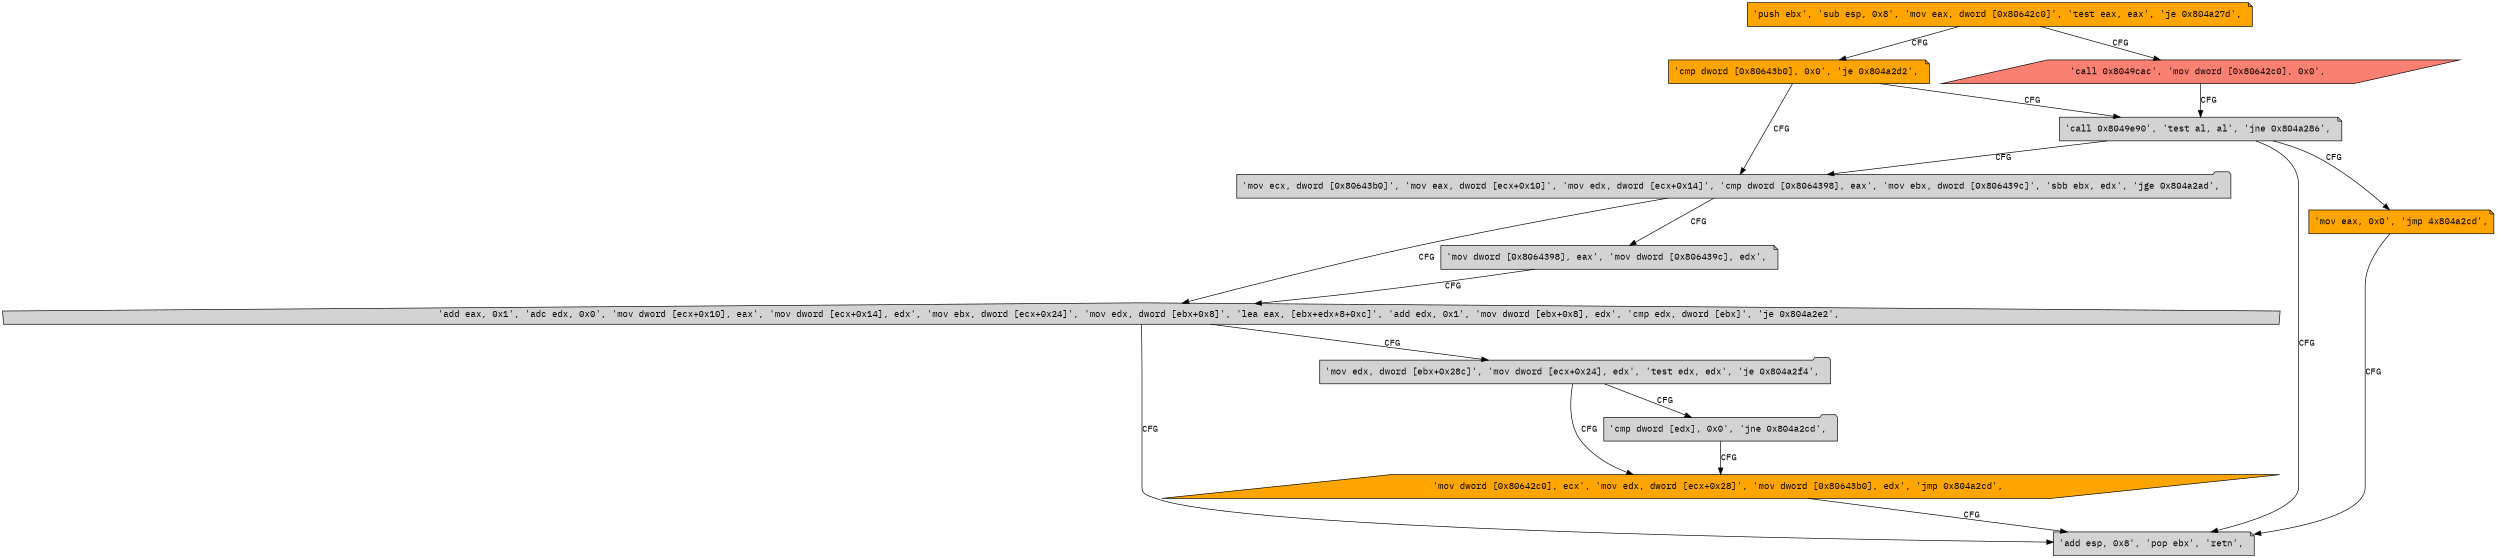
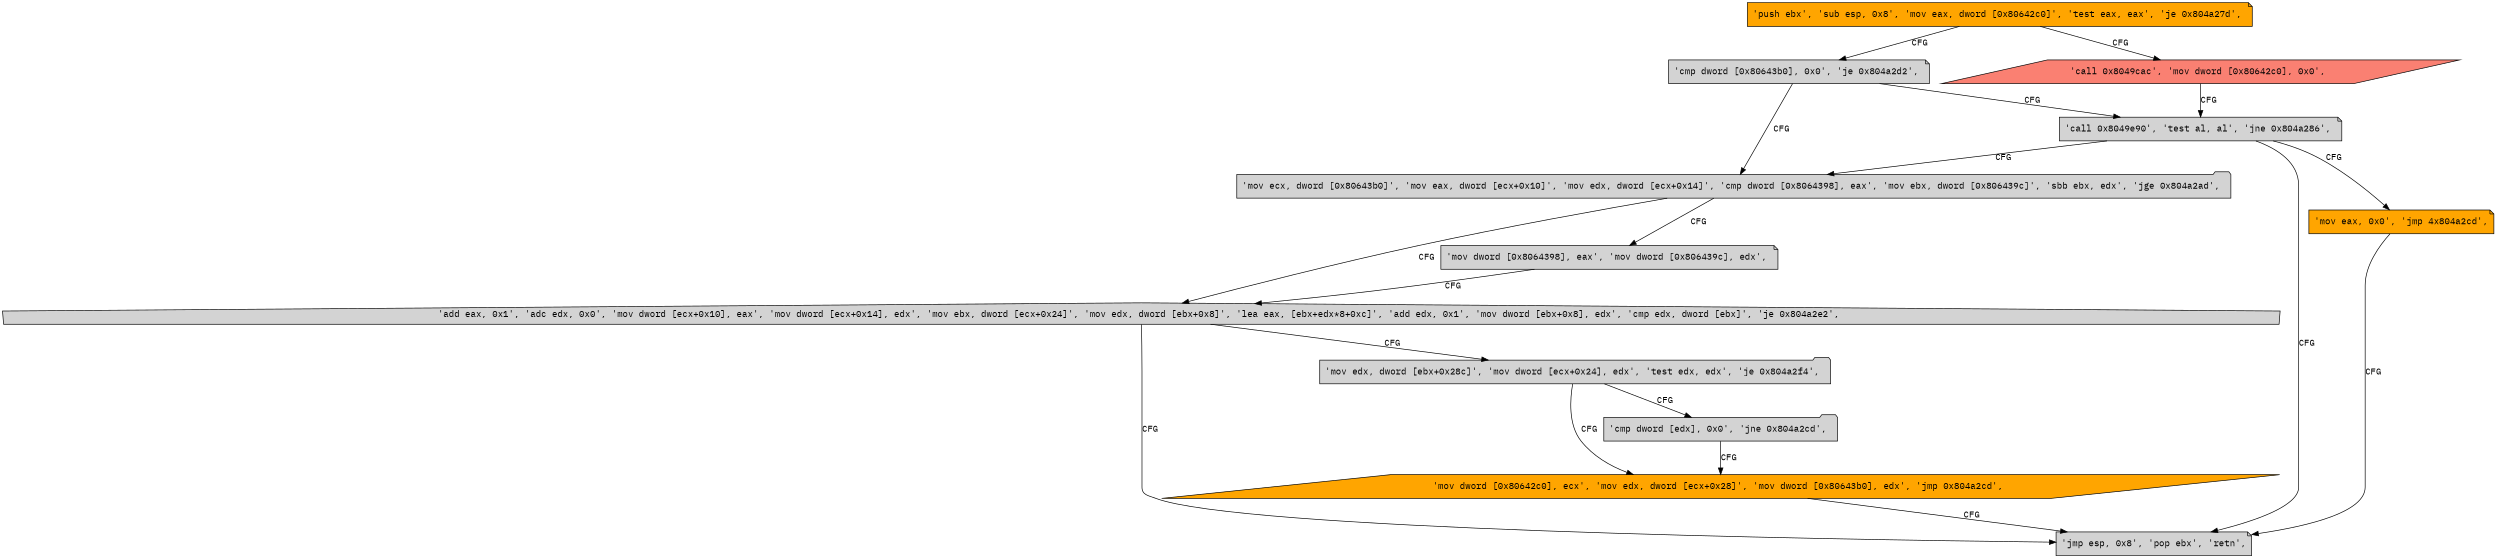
(1799, 72) -> (1799, 72)
(2154, 544) -> (2154, 544)
